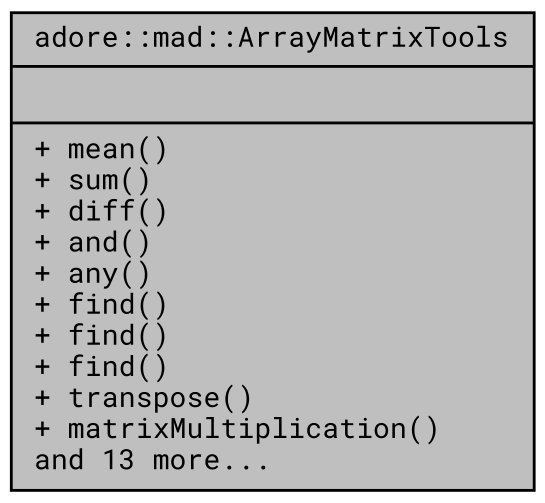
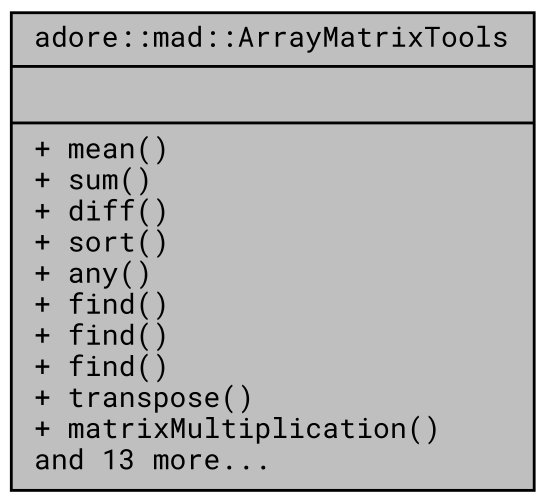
(95, 243) -> (103, 243)
